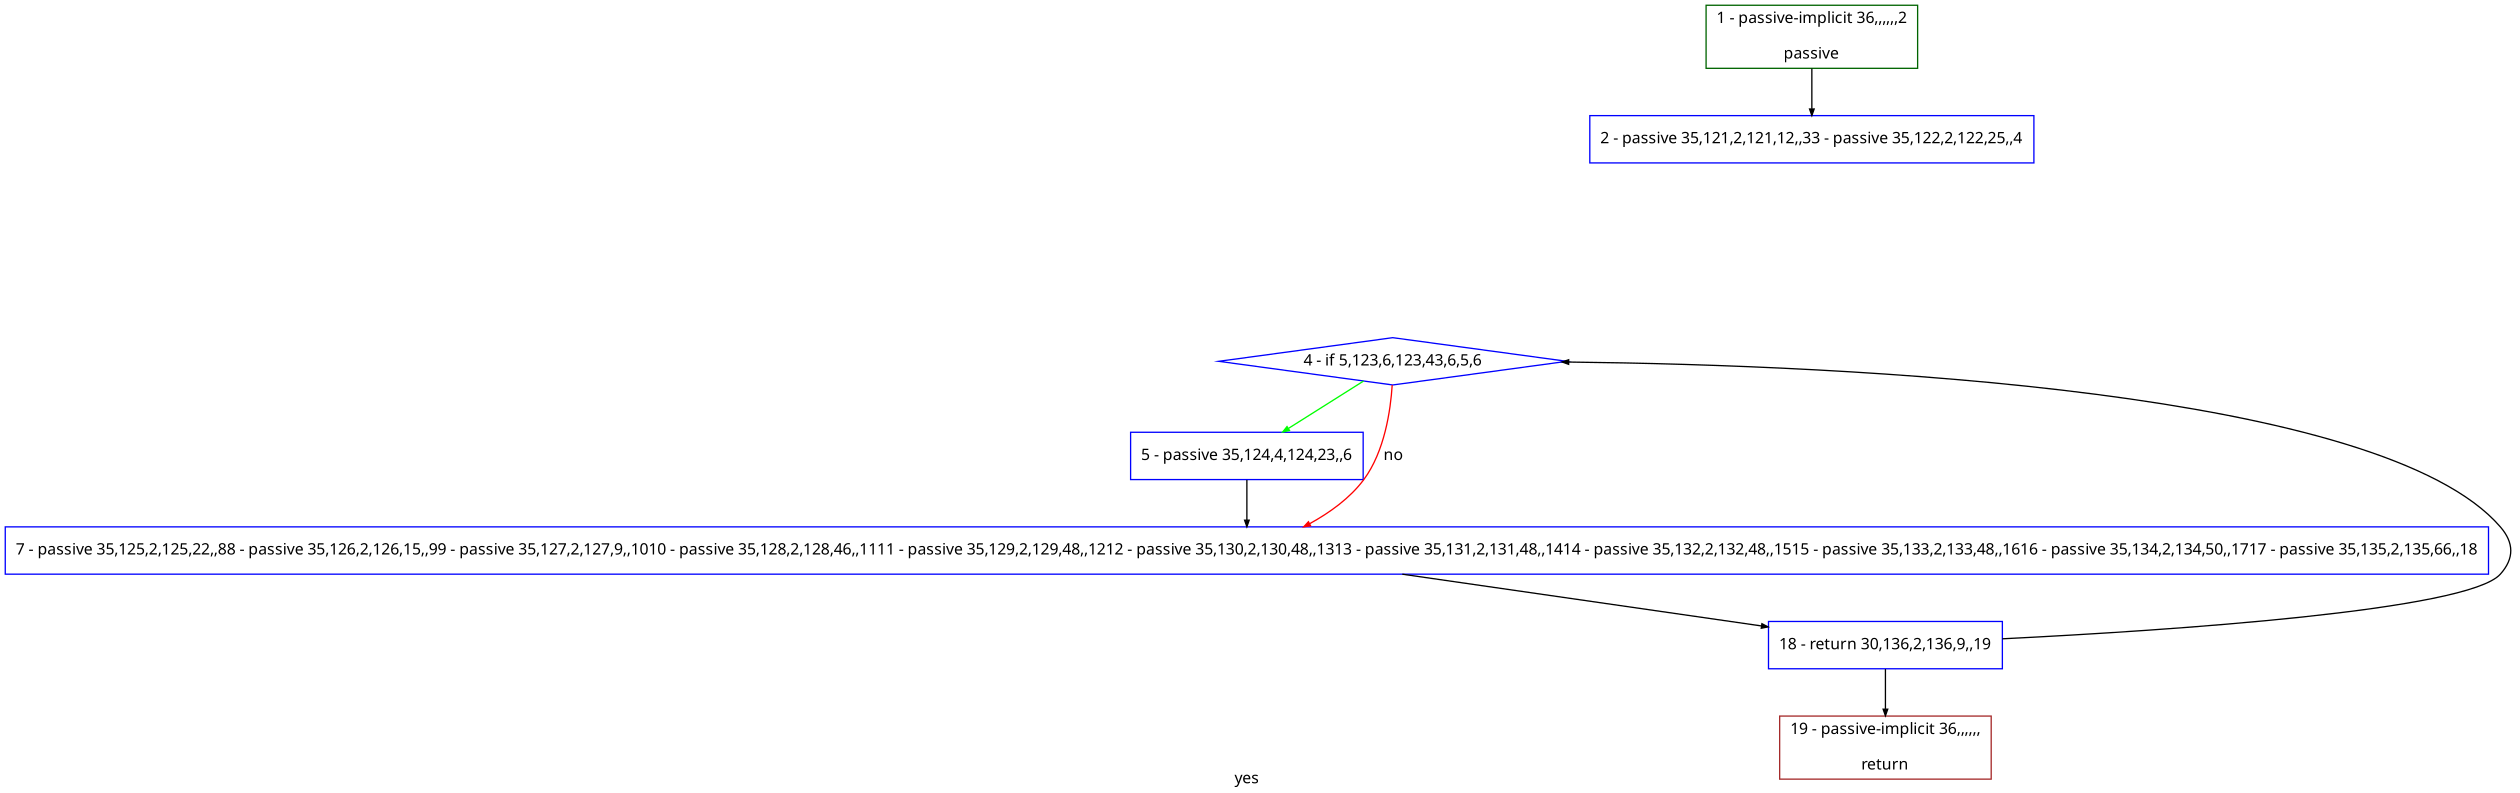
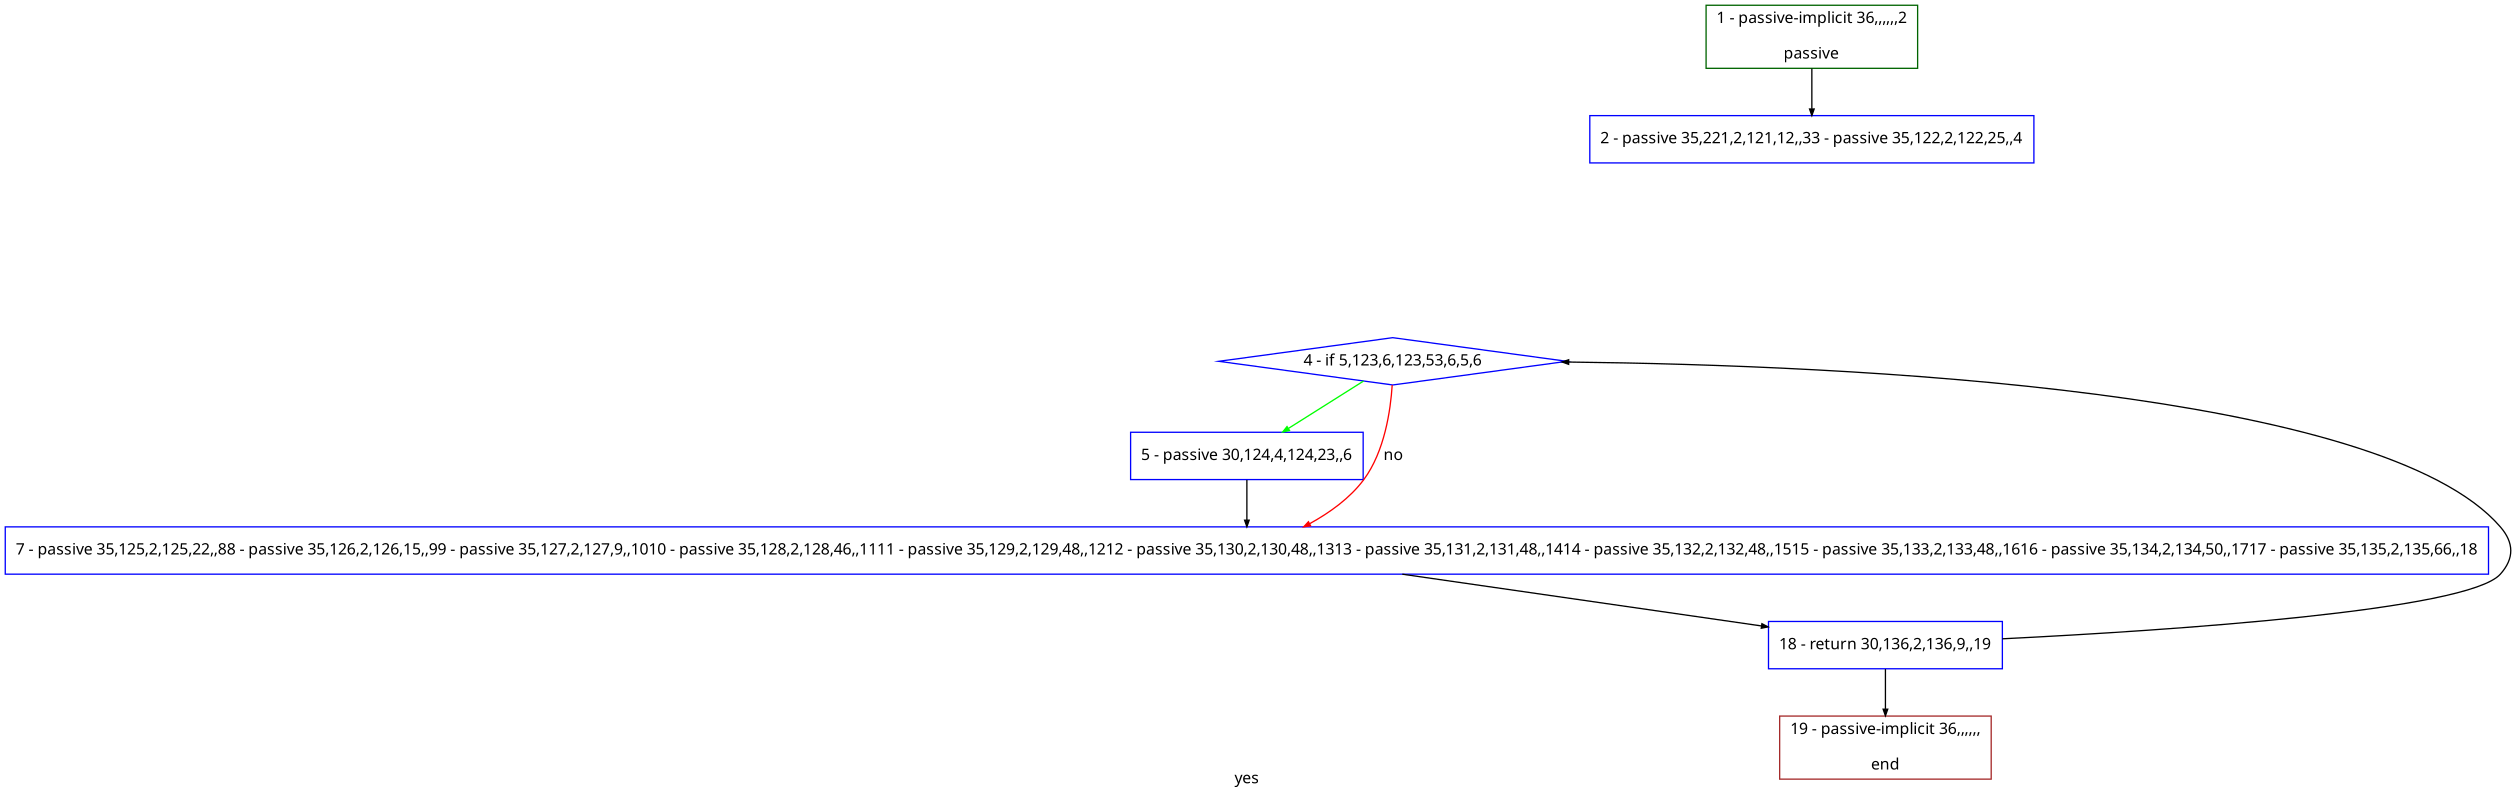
(1812, 139) -> (1812, 139)
(1393, 361) -> (1393, 361)
(1247, 456) -> (1247, 456)
(1885, 748) -> (1885, 748)
